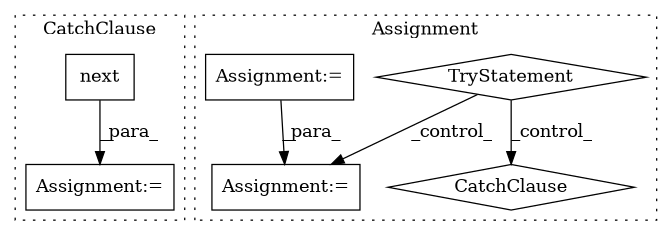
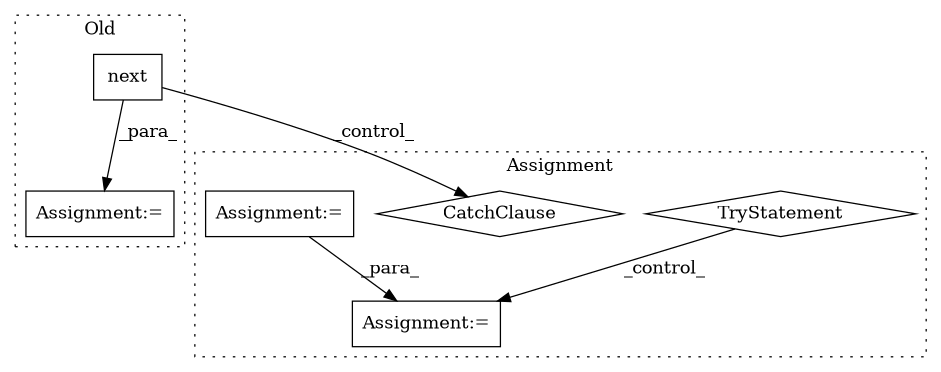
(100, 30) -> (100, 30)
(511, 126) -> (312, 133)
